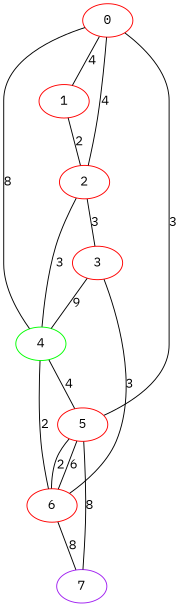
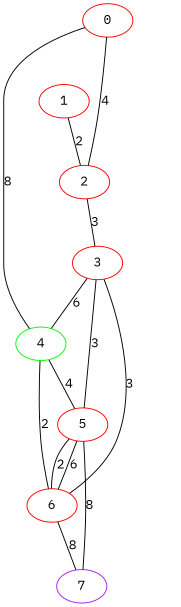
(86, 61) -> none
(169, 231) -> (90, 344)
(52, 261) -> none
(77, 303) -> (77, 303)
